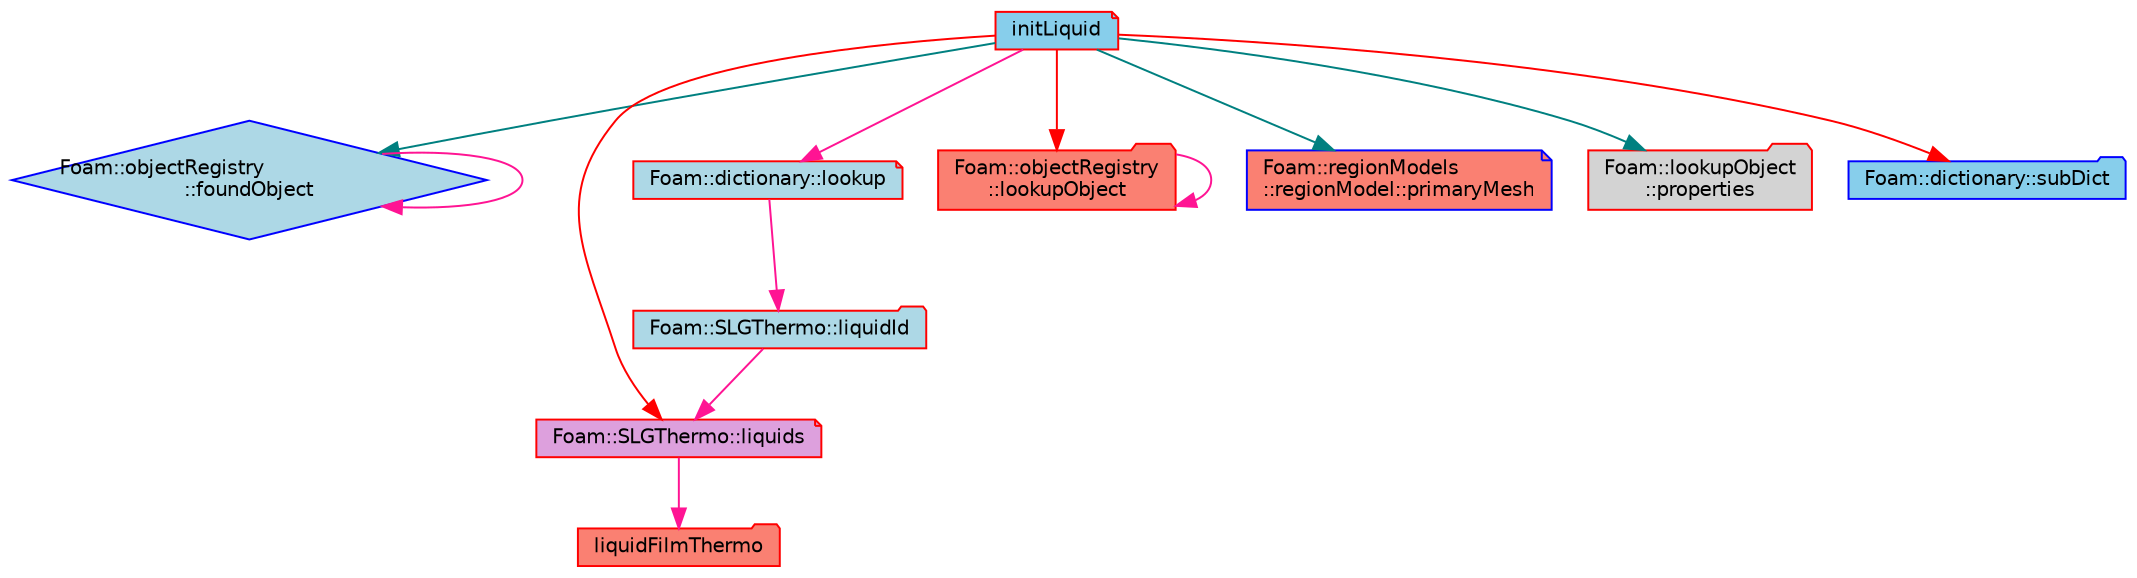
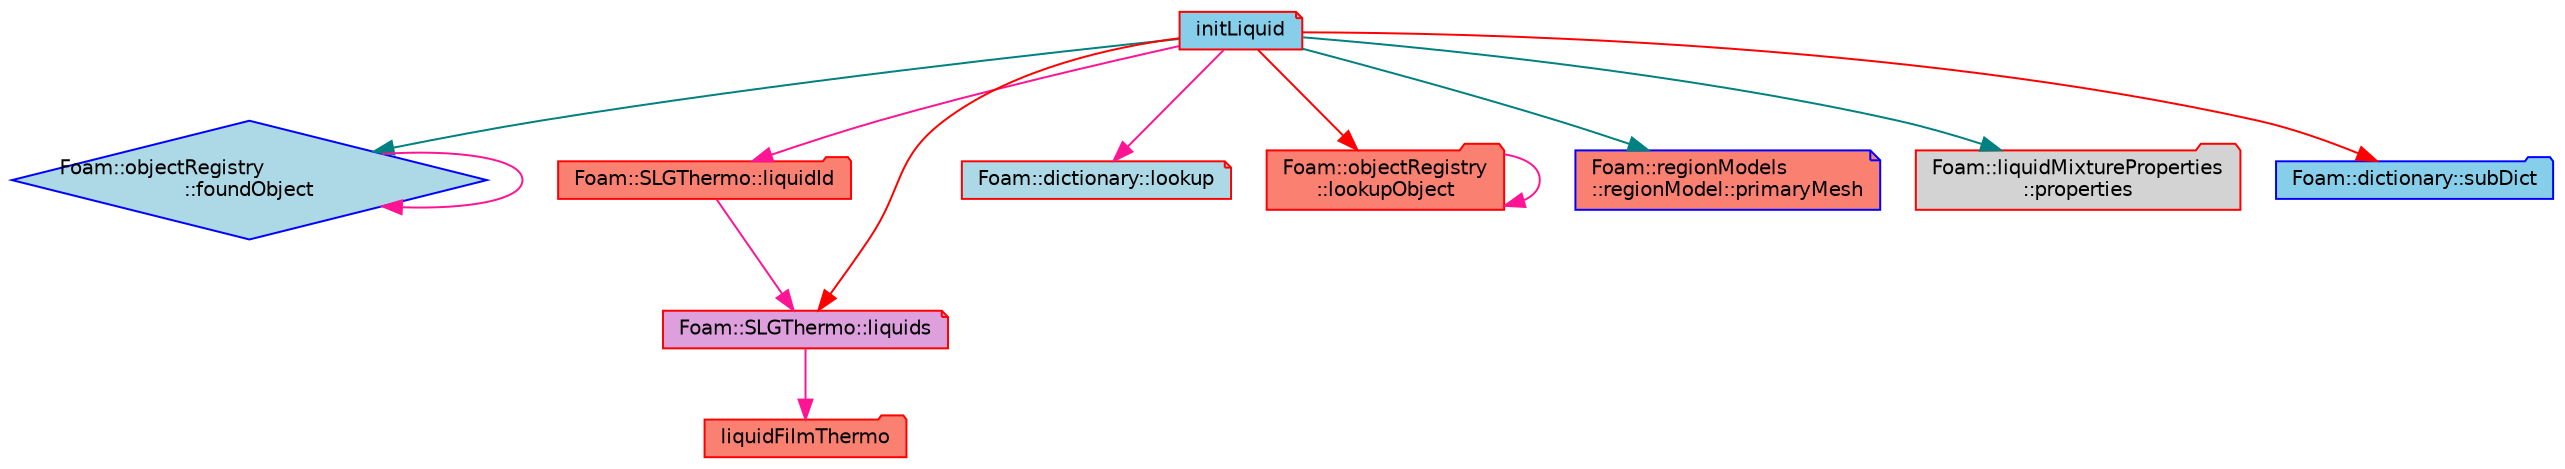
(1700, 180) -> (2078, 180)
(773, 245) -> (943, 103)
(780, 330) -> (705, 180)
